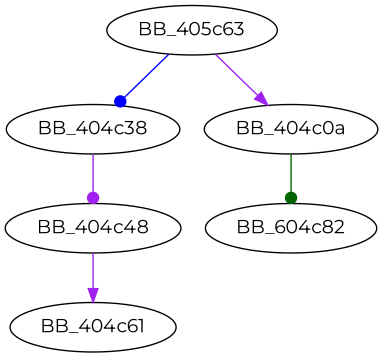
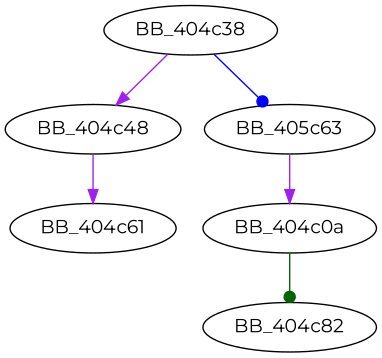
(147, 76) -> (236, 76)
(93, 173) -> (147, 75)
(291, 228) -> (290, 327)
